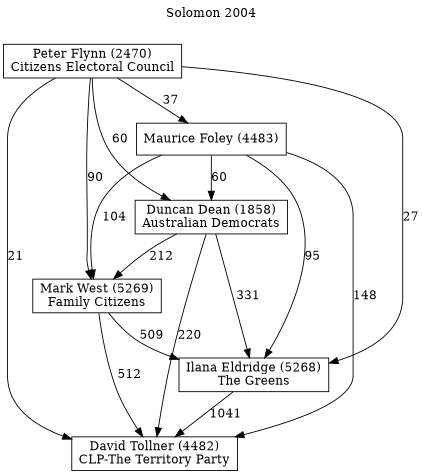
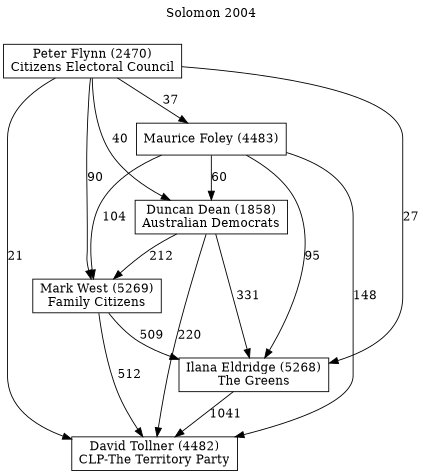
(121, 139) -> (121, 139)
